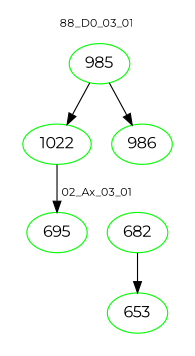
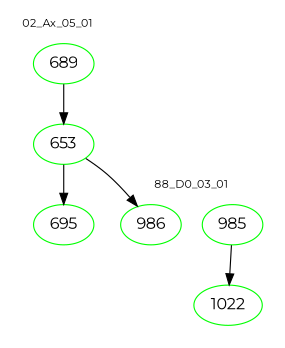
(118, 99) -> (119, 185)
(57, 189) -> (64, 179)
(97, 193) -> (58, 24)
(138, 233) -> (64, 64)
